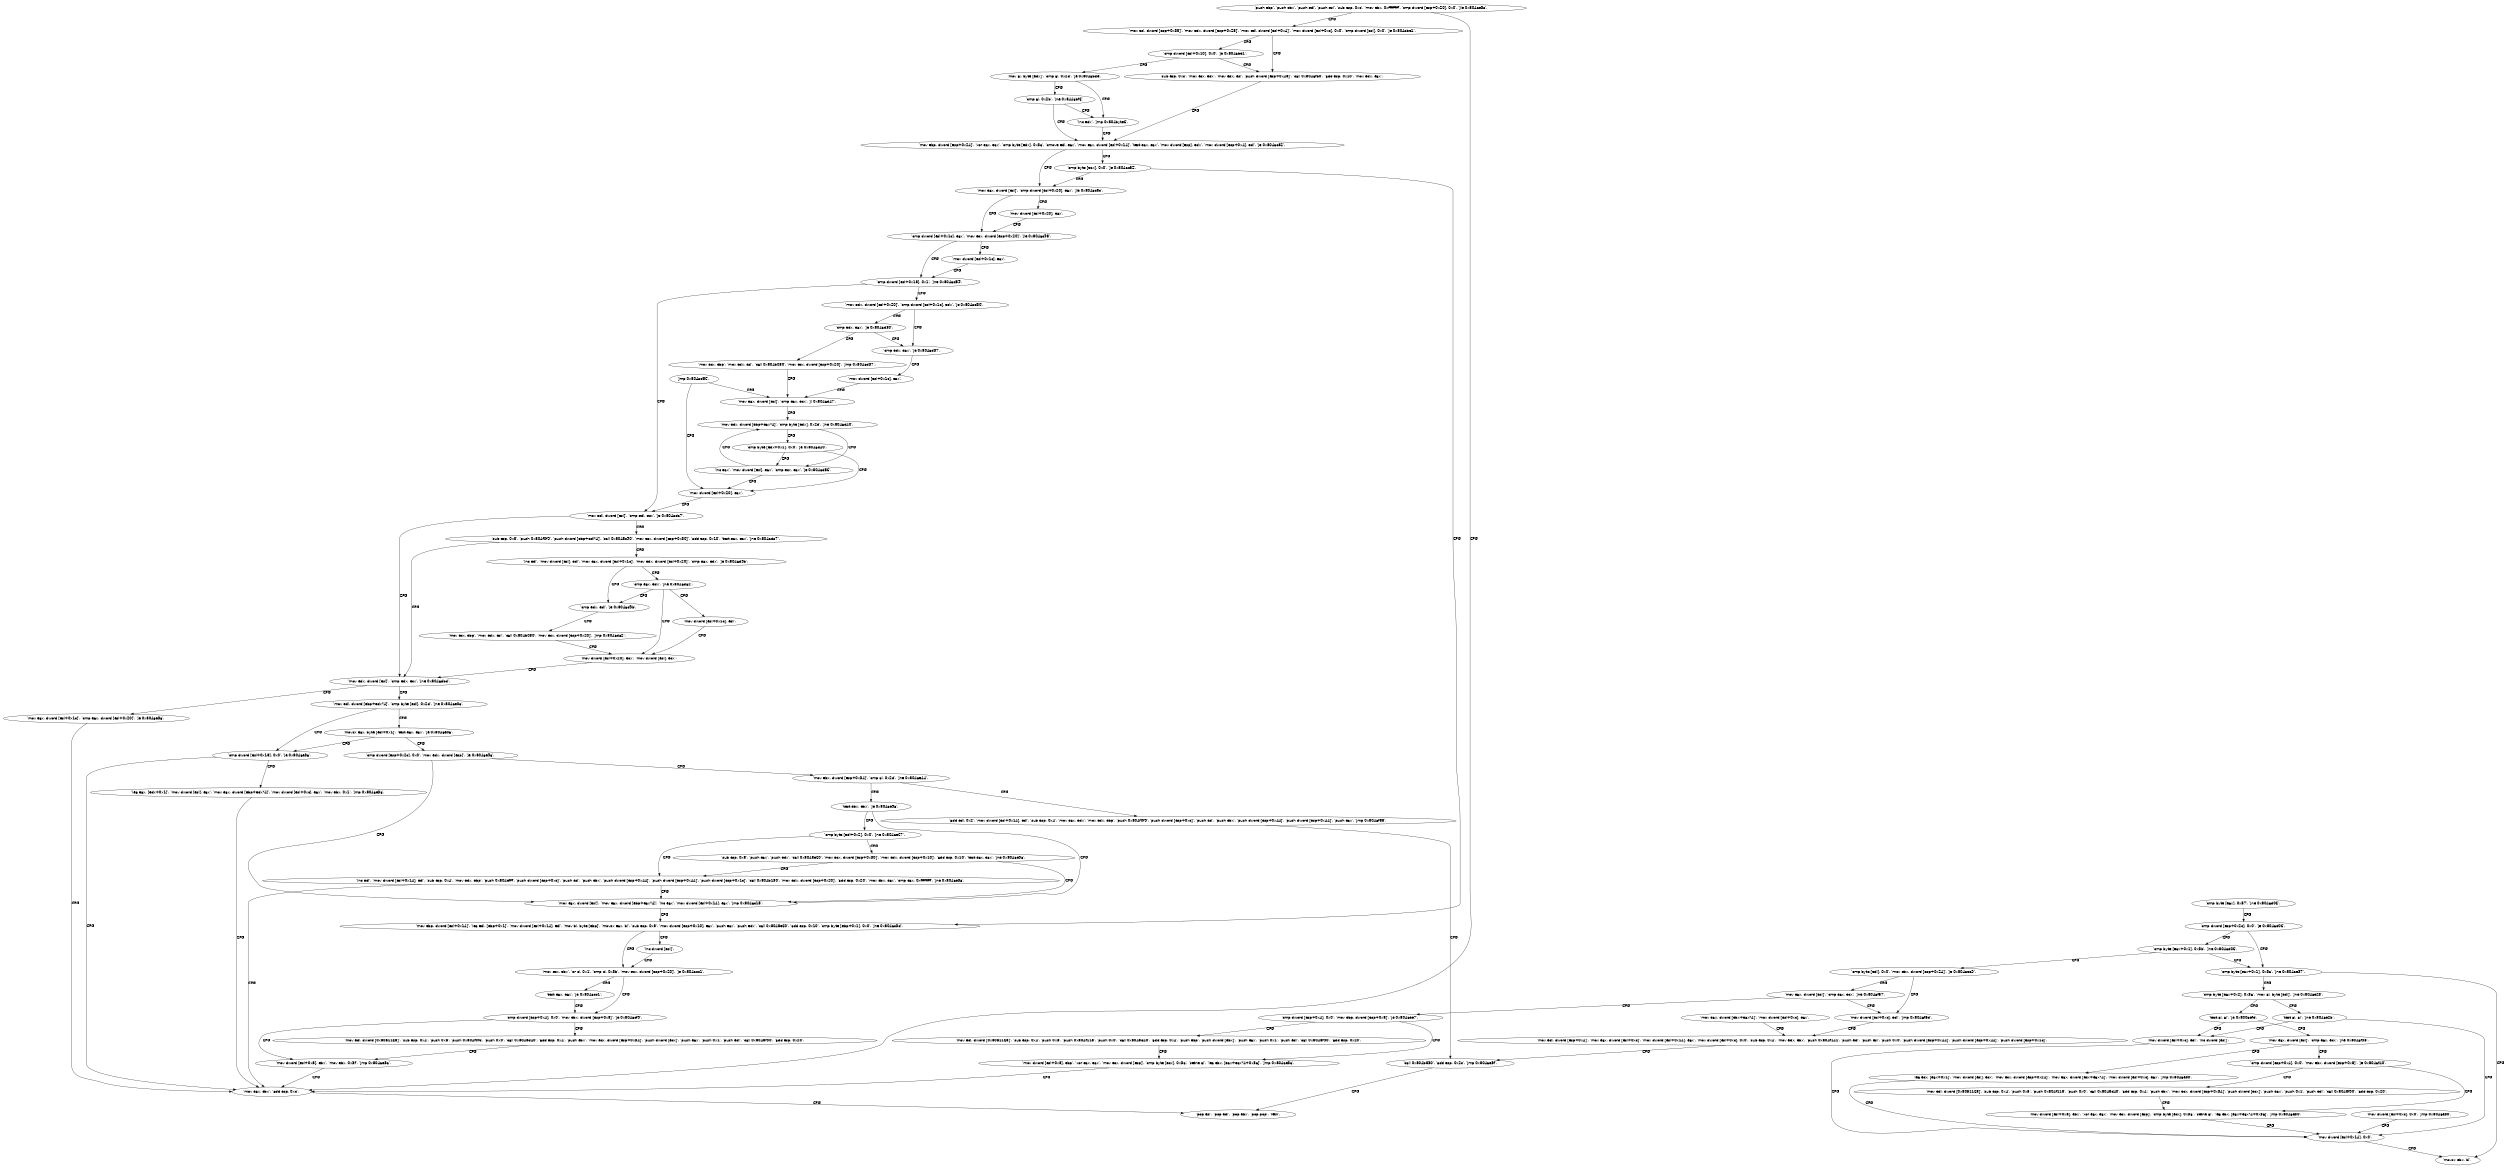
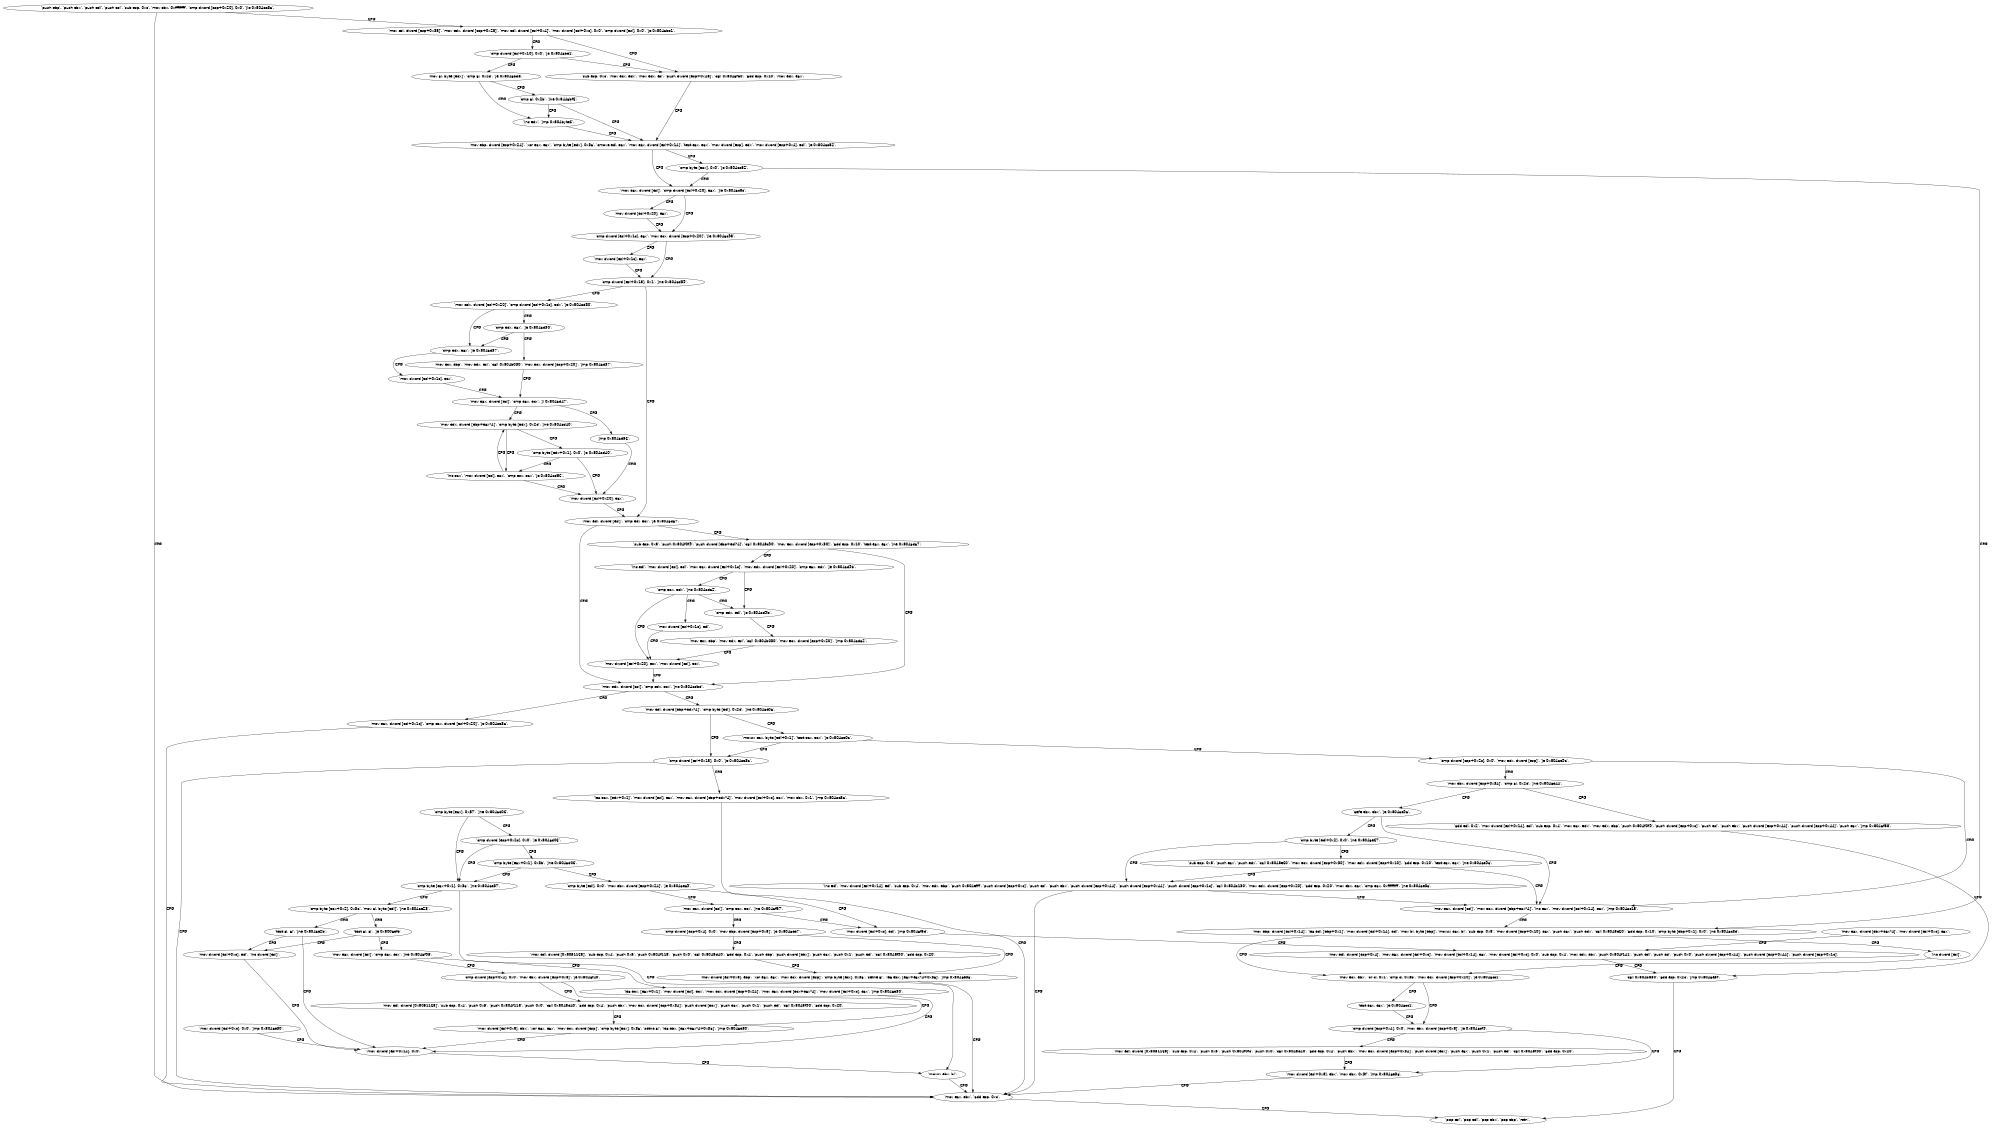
(738, 390) -> (588, 414)
(871, 807) -> (1382, 812)
none -> (456, 846)
none -> (957, 1085)
(1238, 1115) -> (1488, 1120)
